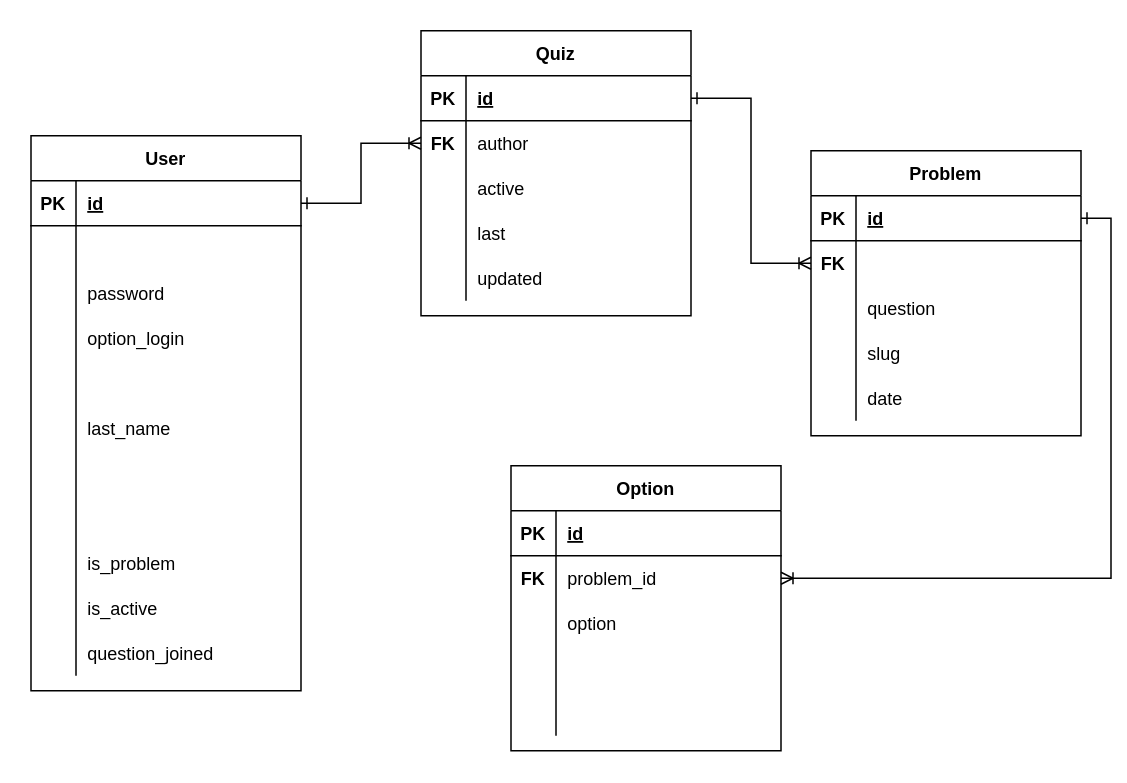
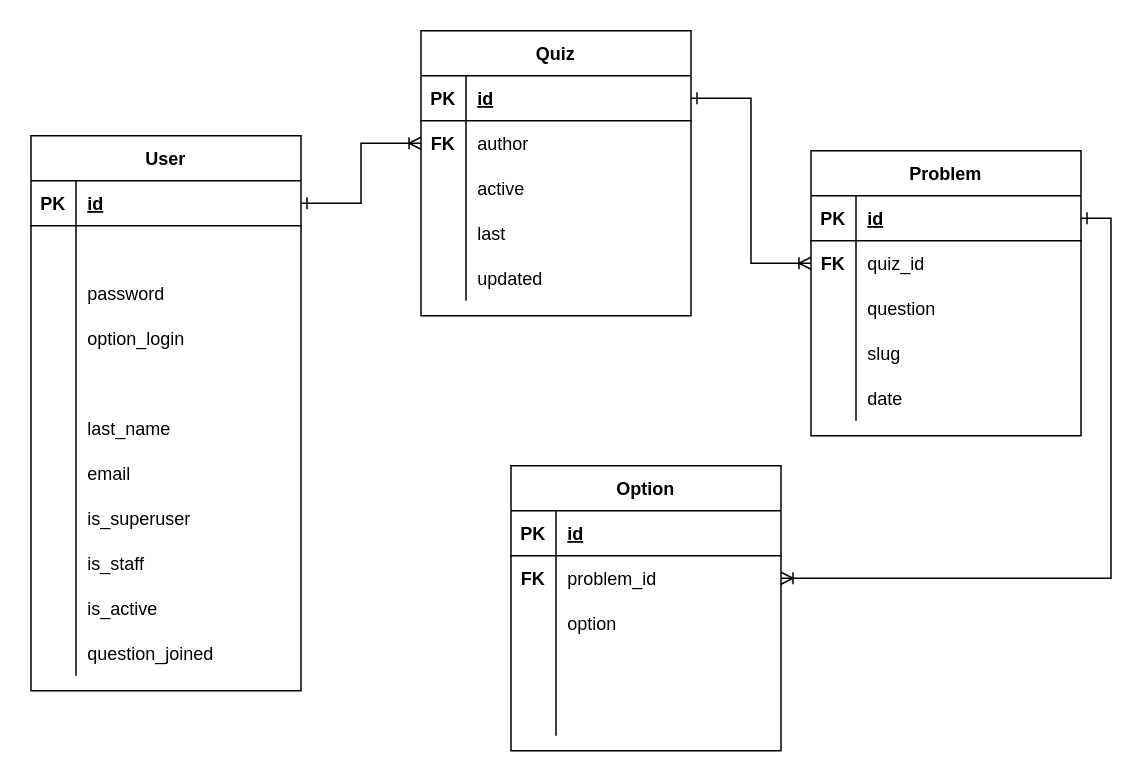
none -> (968, 263)
none -> (188, 473)
none -> (188, 518)
(133, 564) -> (125, 564)
